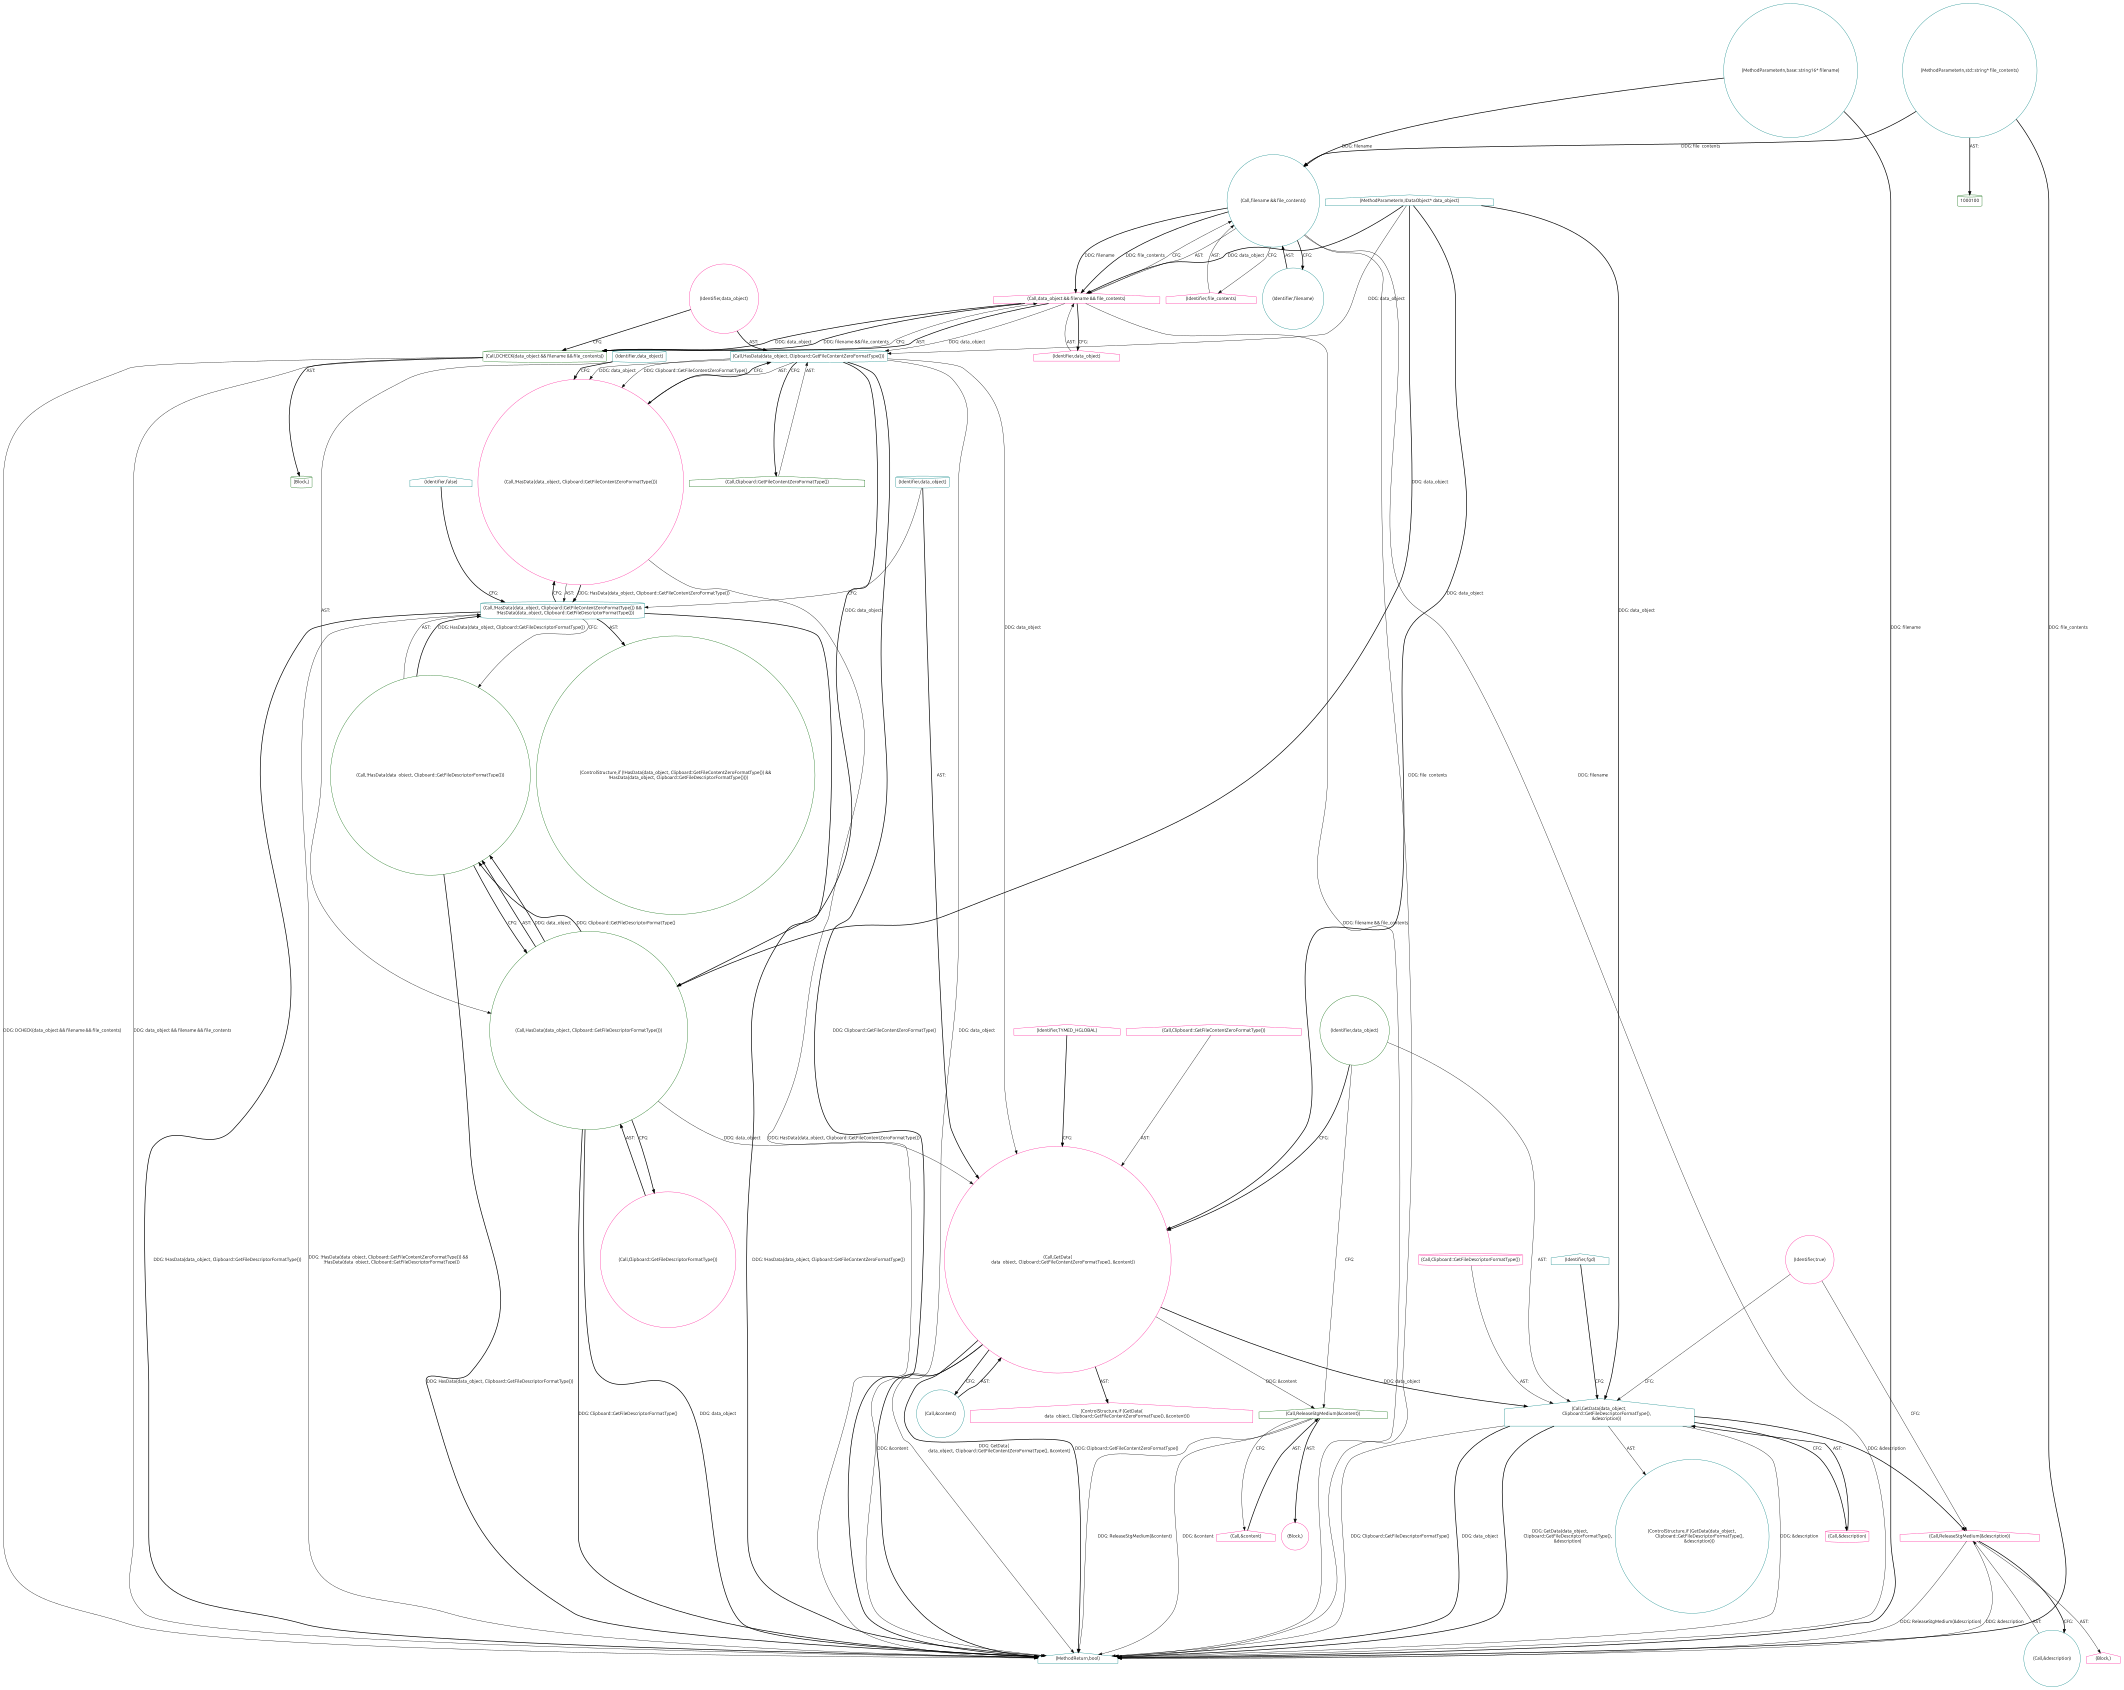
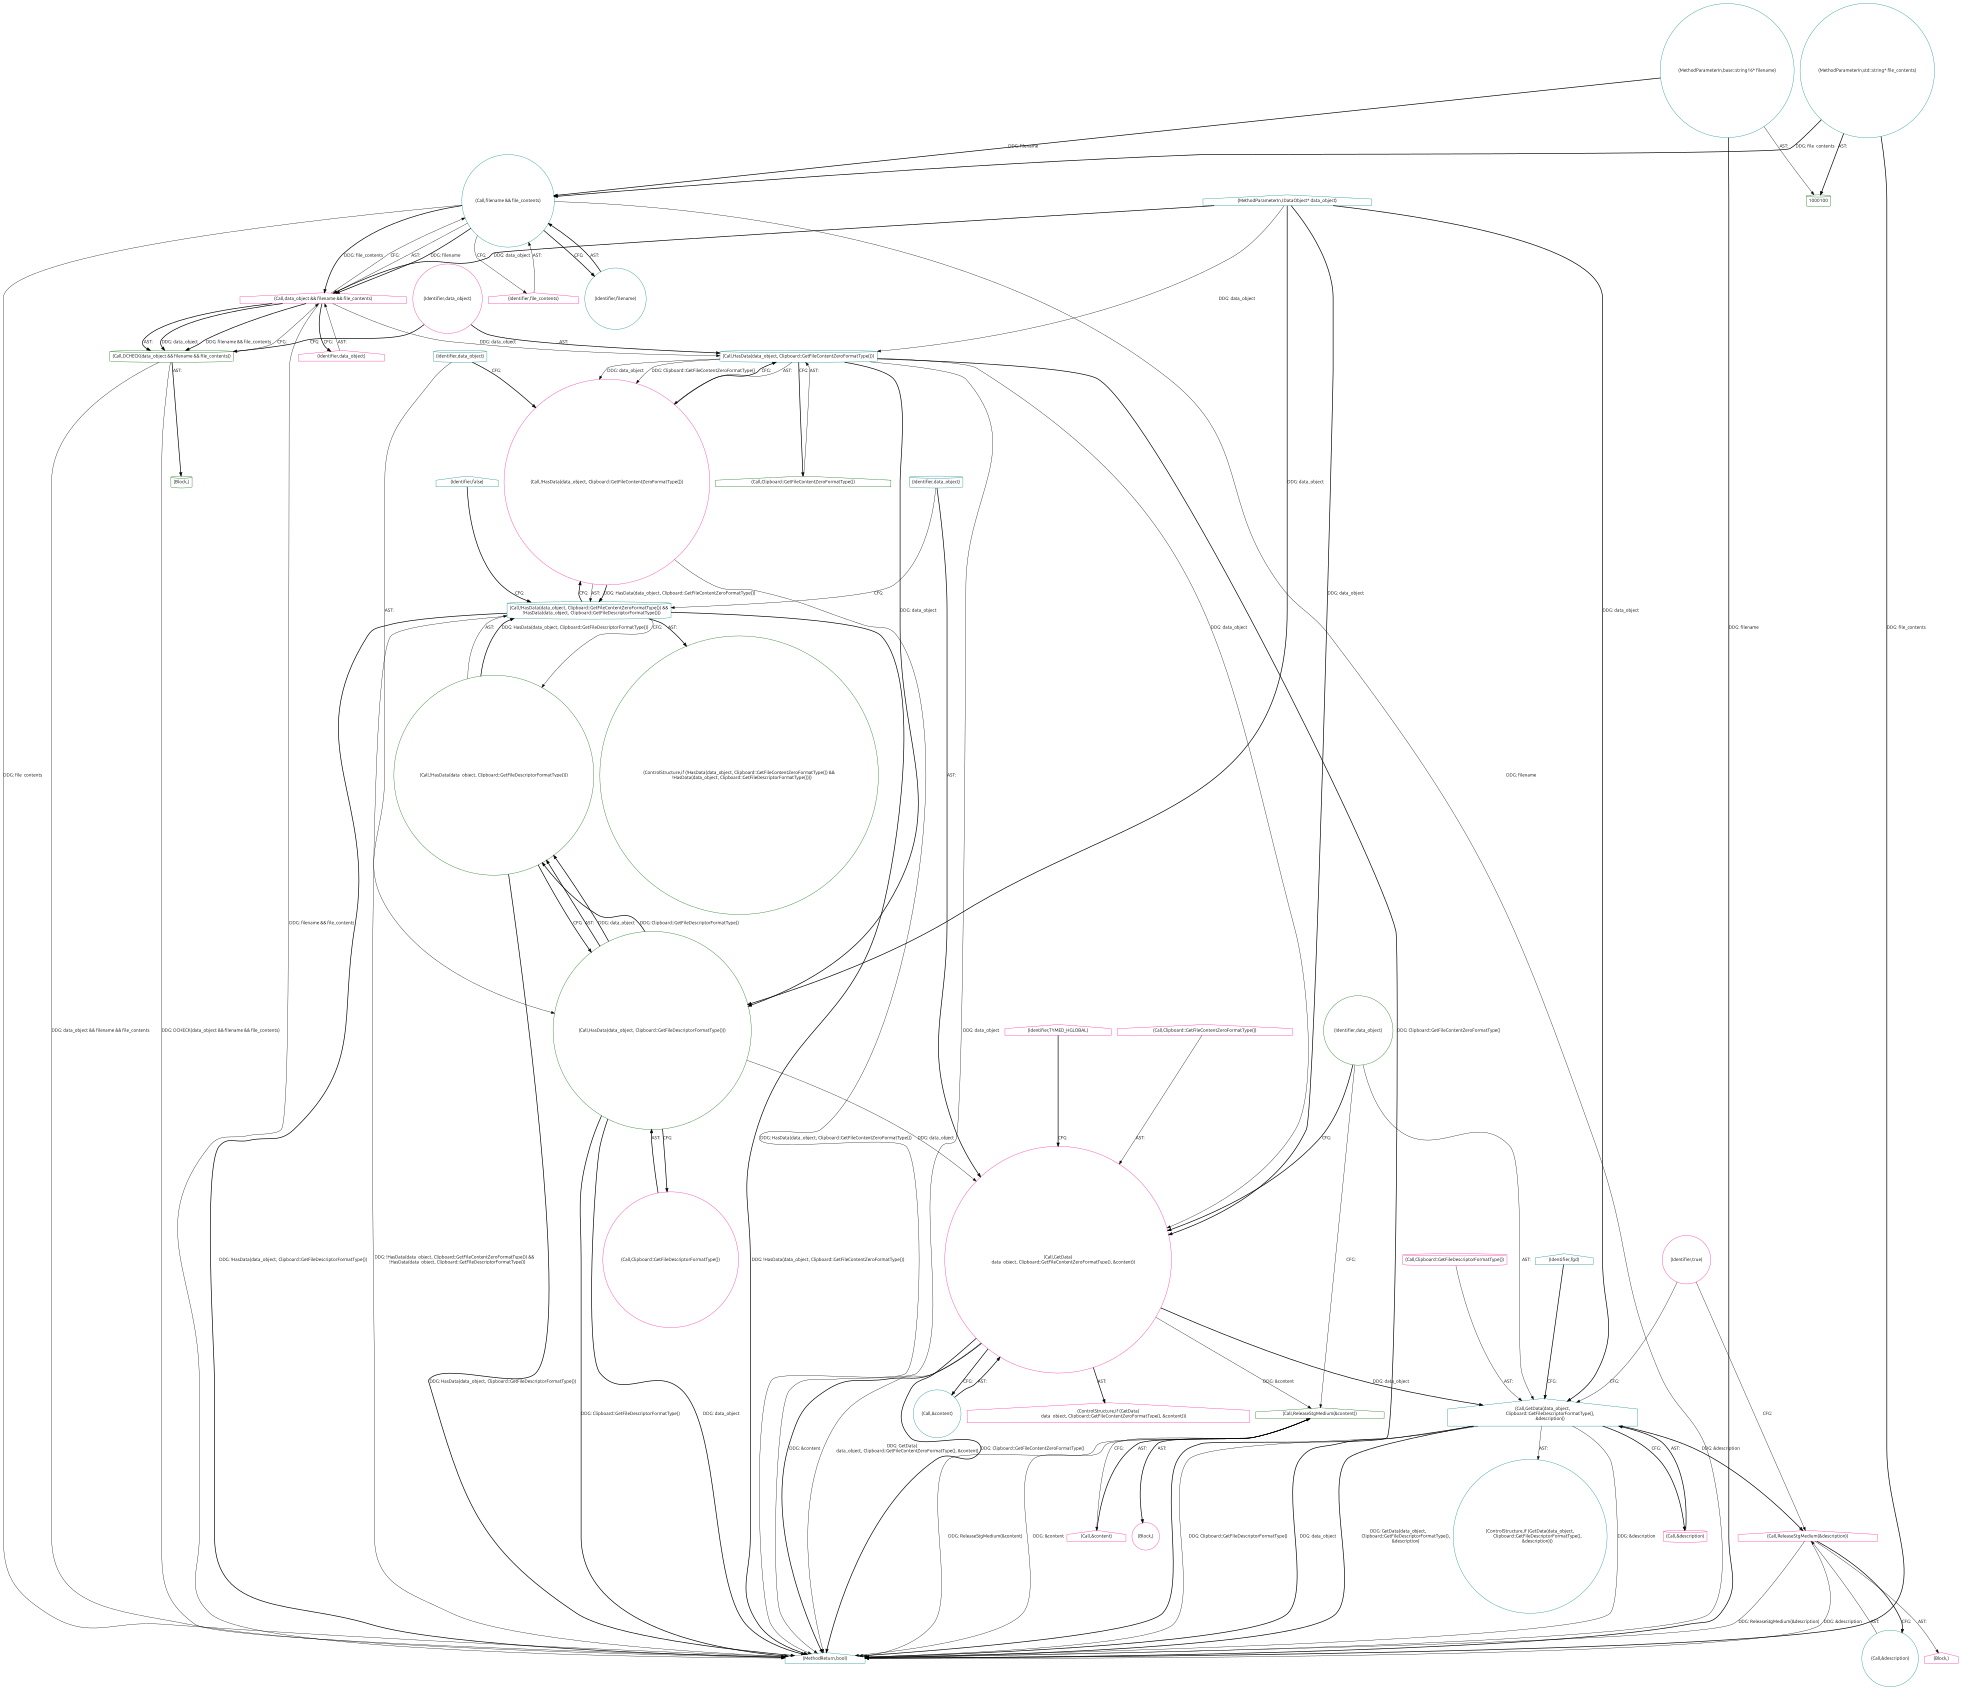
none -> (1787, 160)
